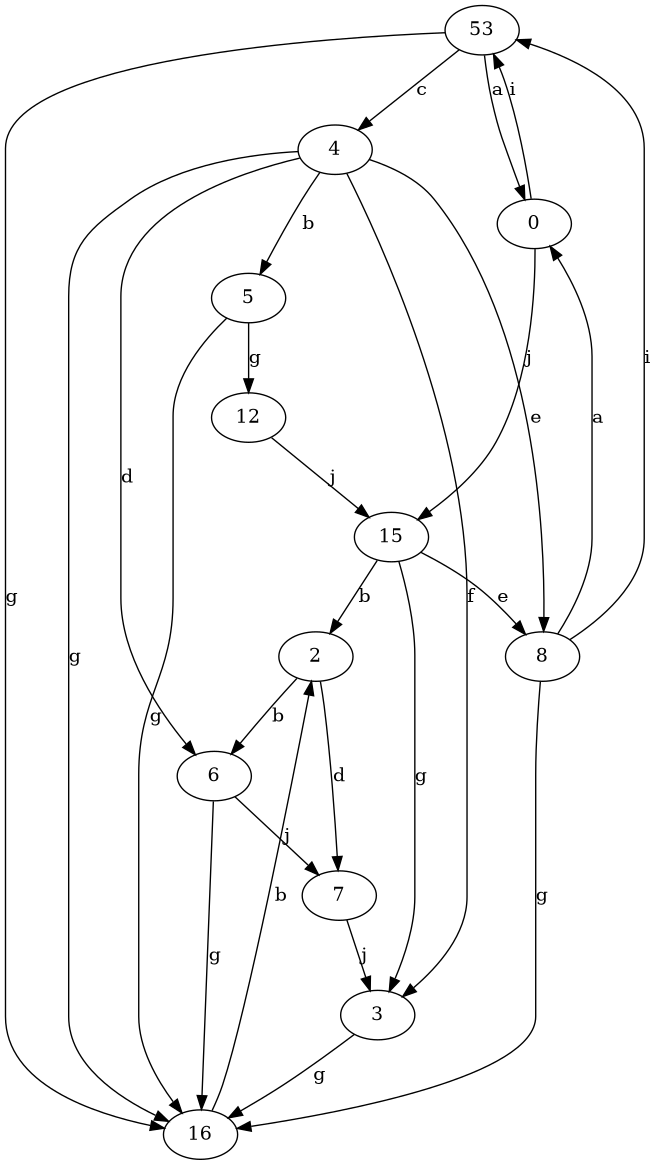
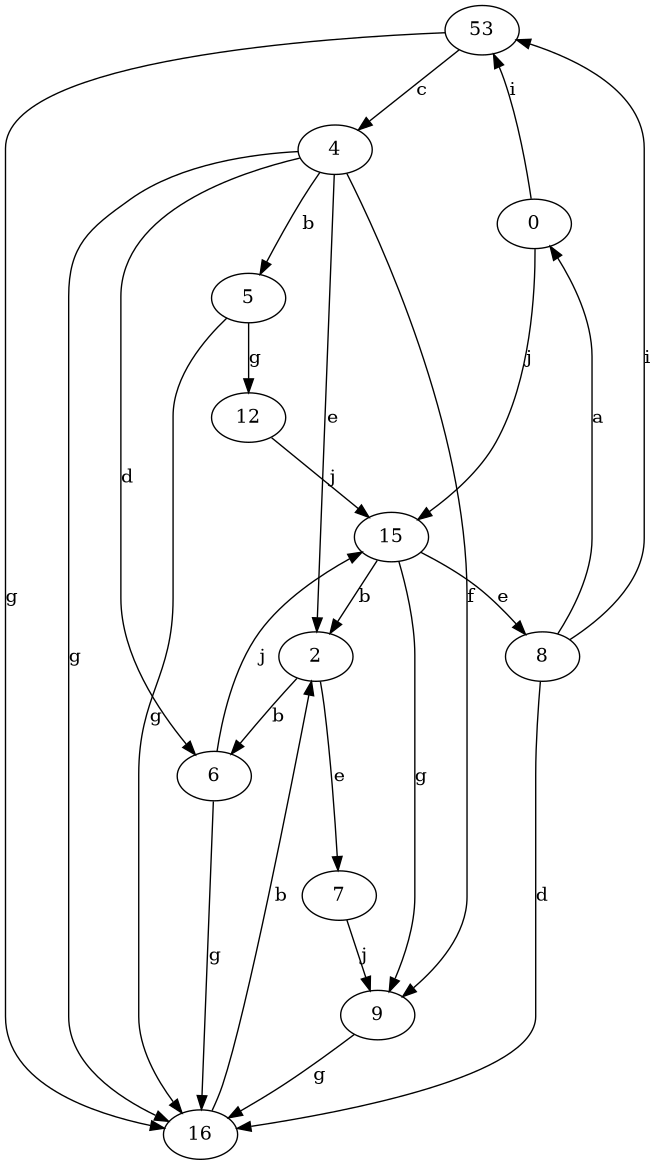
(497, 122) -> none
(513, 362) -> (326, 396)
(340, 776) -> (340, 776)
(272, 831) -> (257, 637)
(543, 896) -> (543, 896)
(378, 1015) -> (378, 1015)
